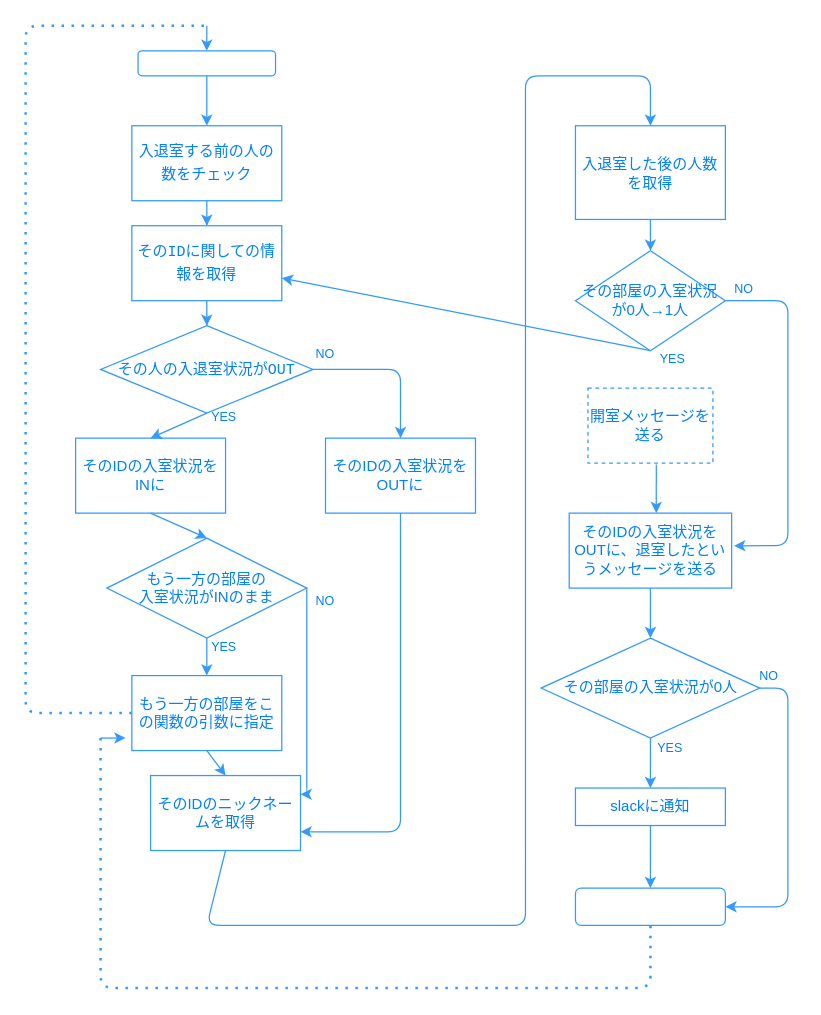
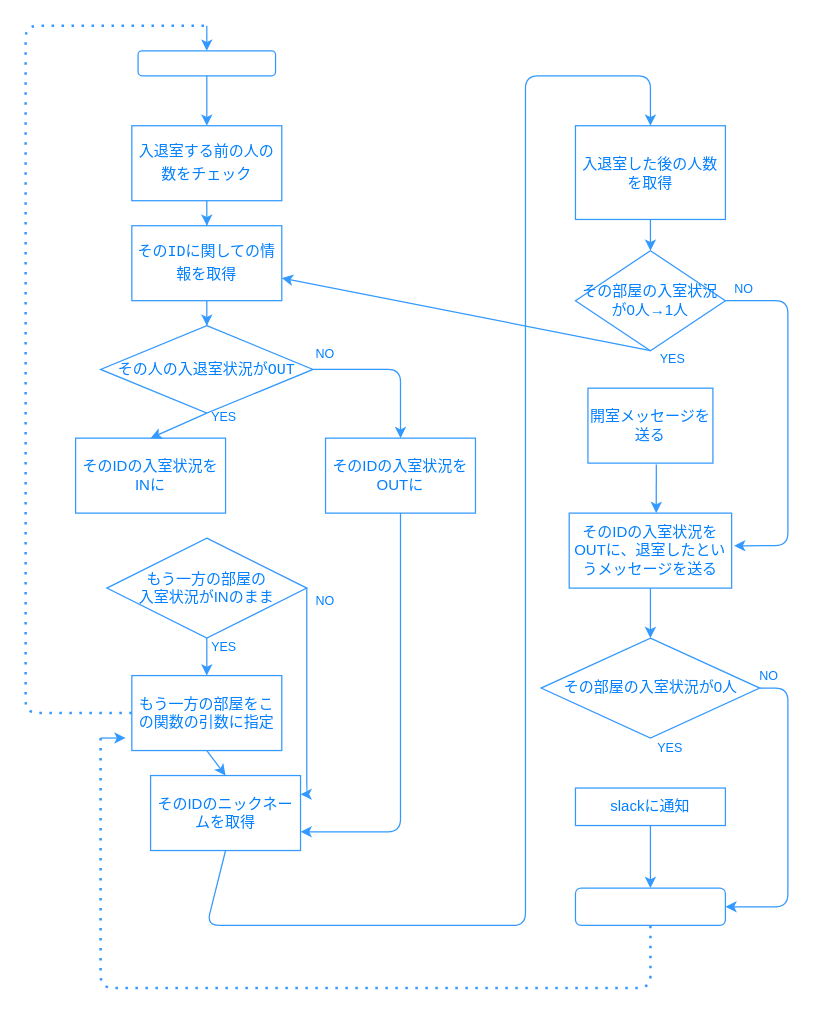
(651, 426) -> (651, 426)
(175, 524) -> none
(651, 760) -> none
